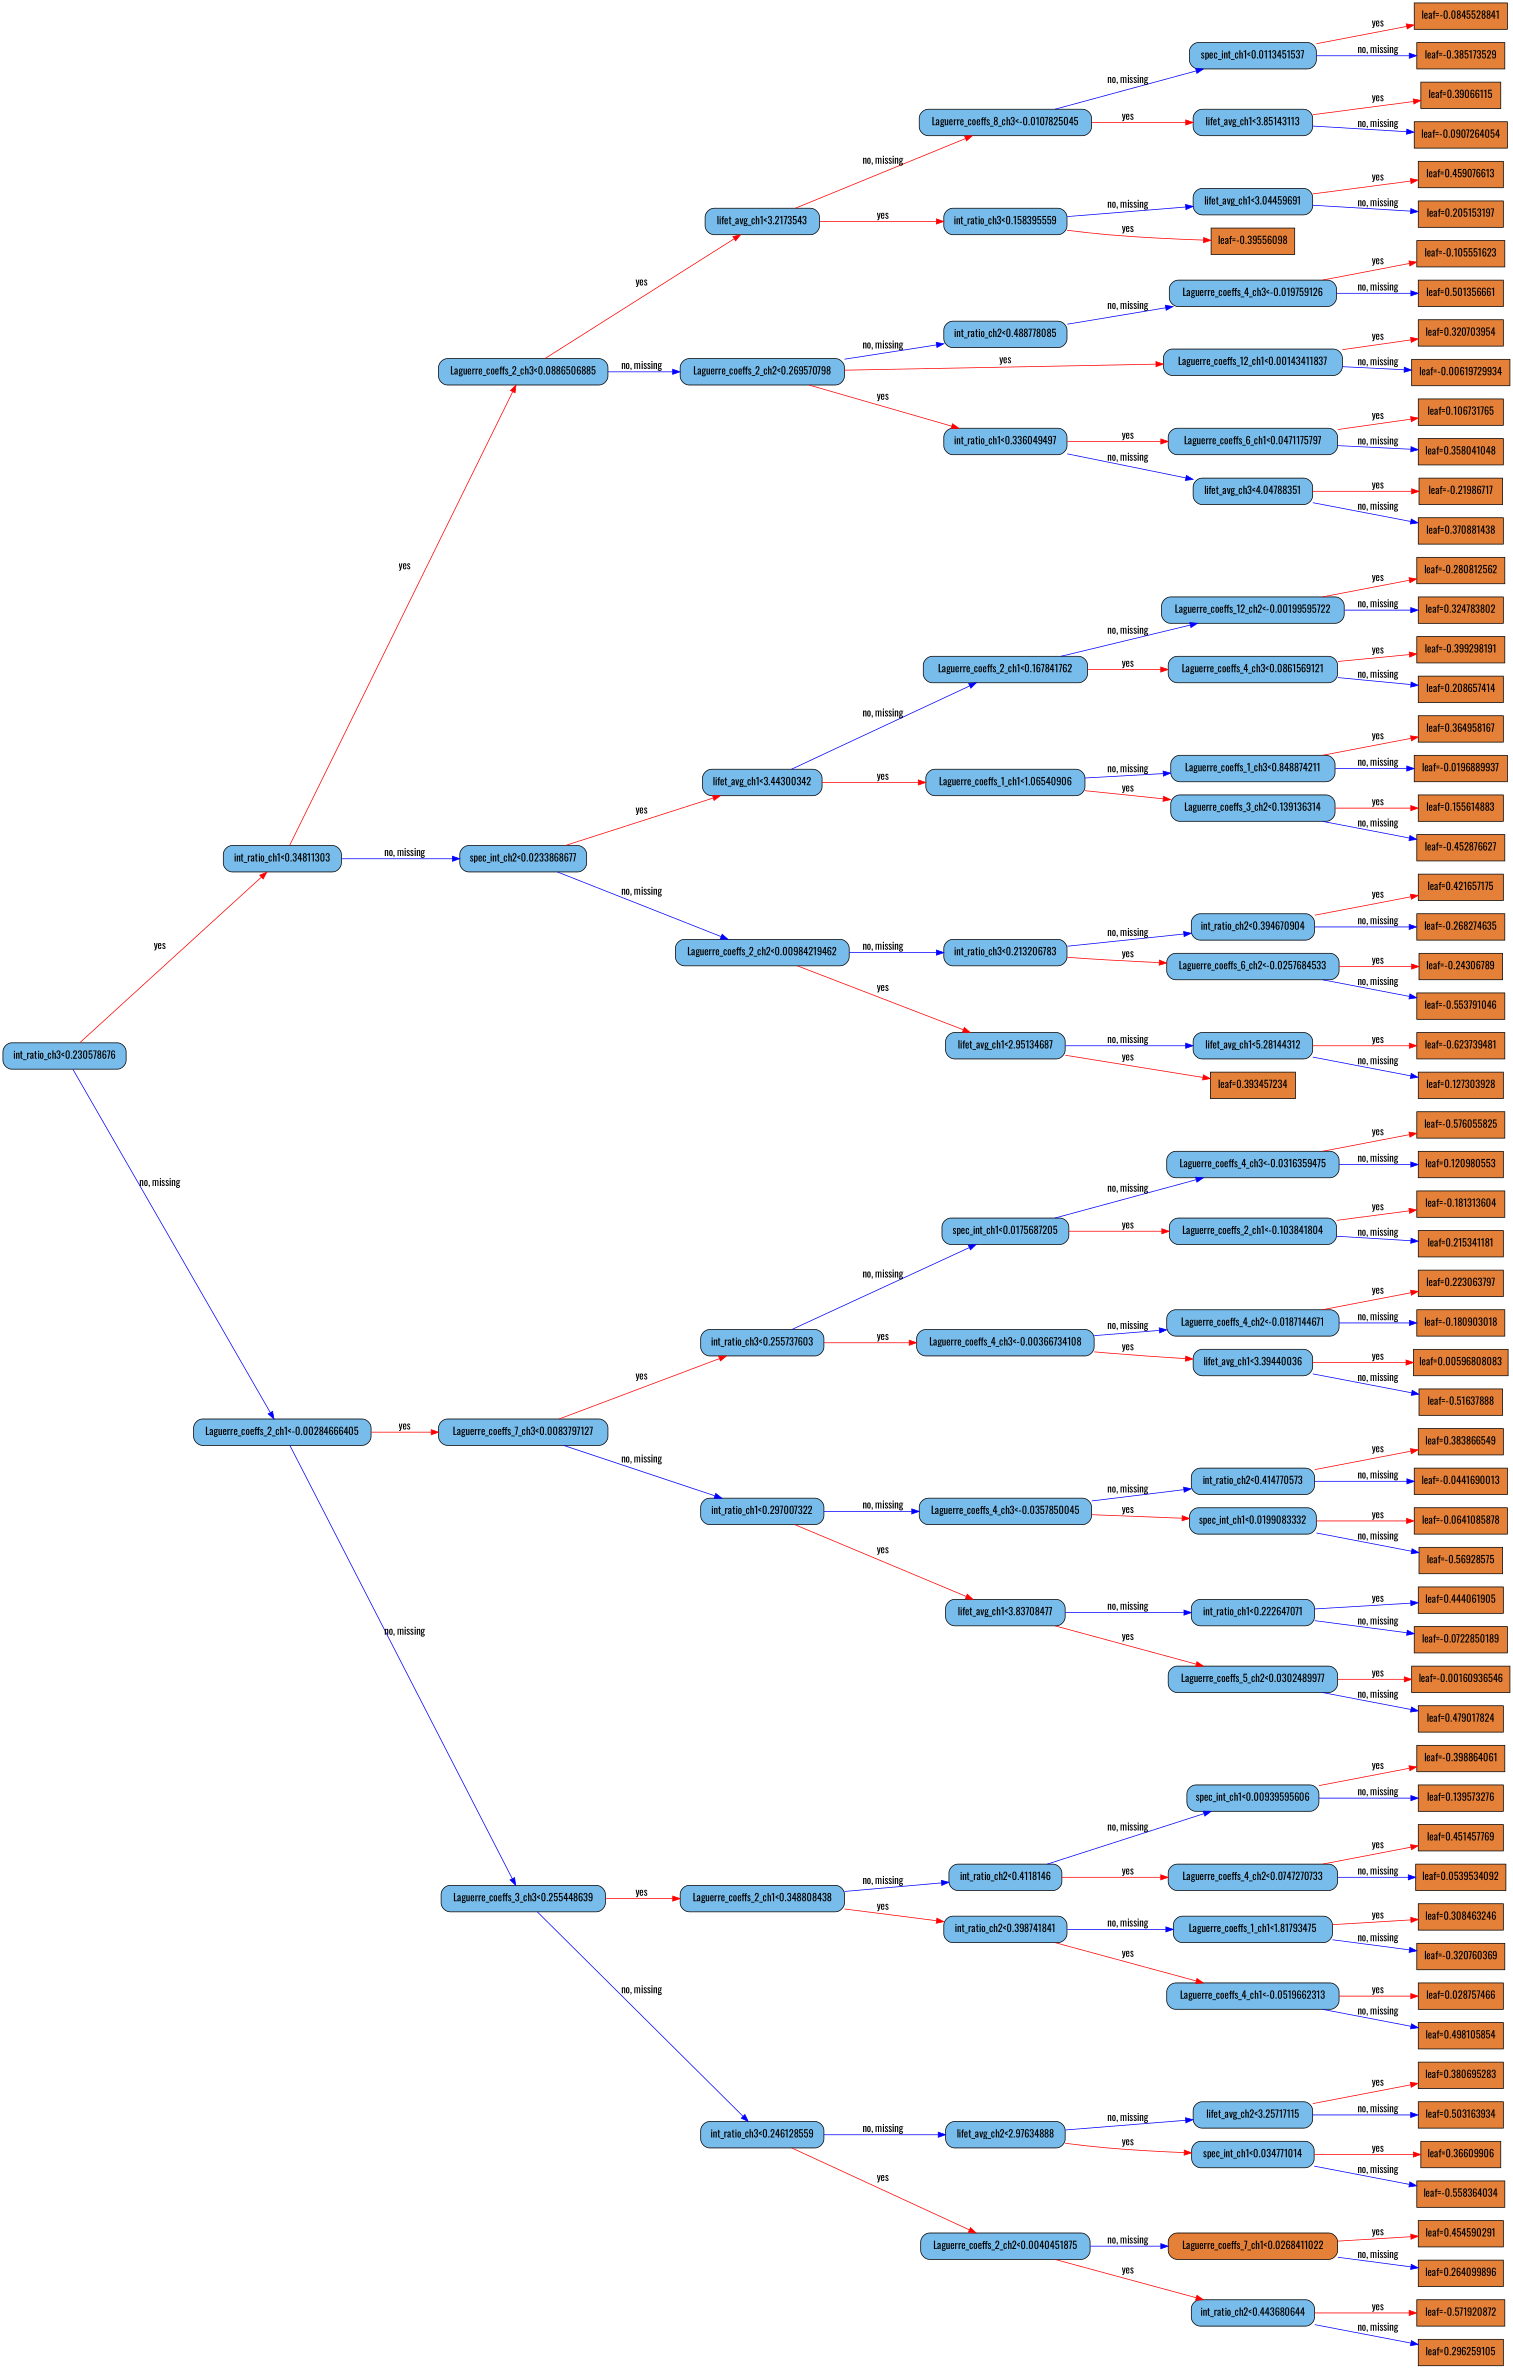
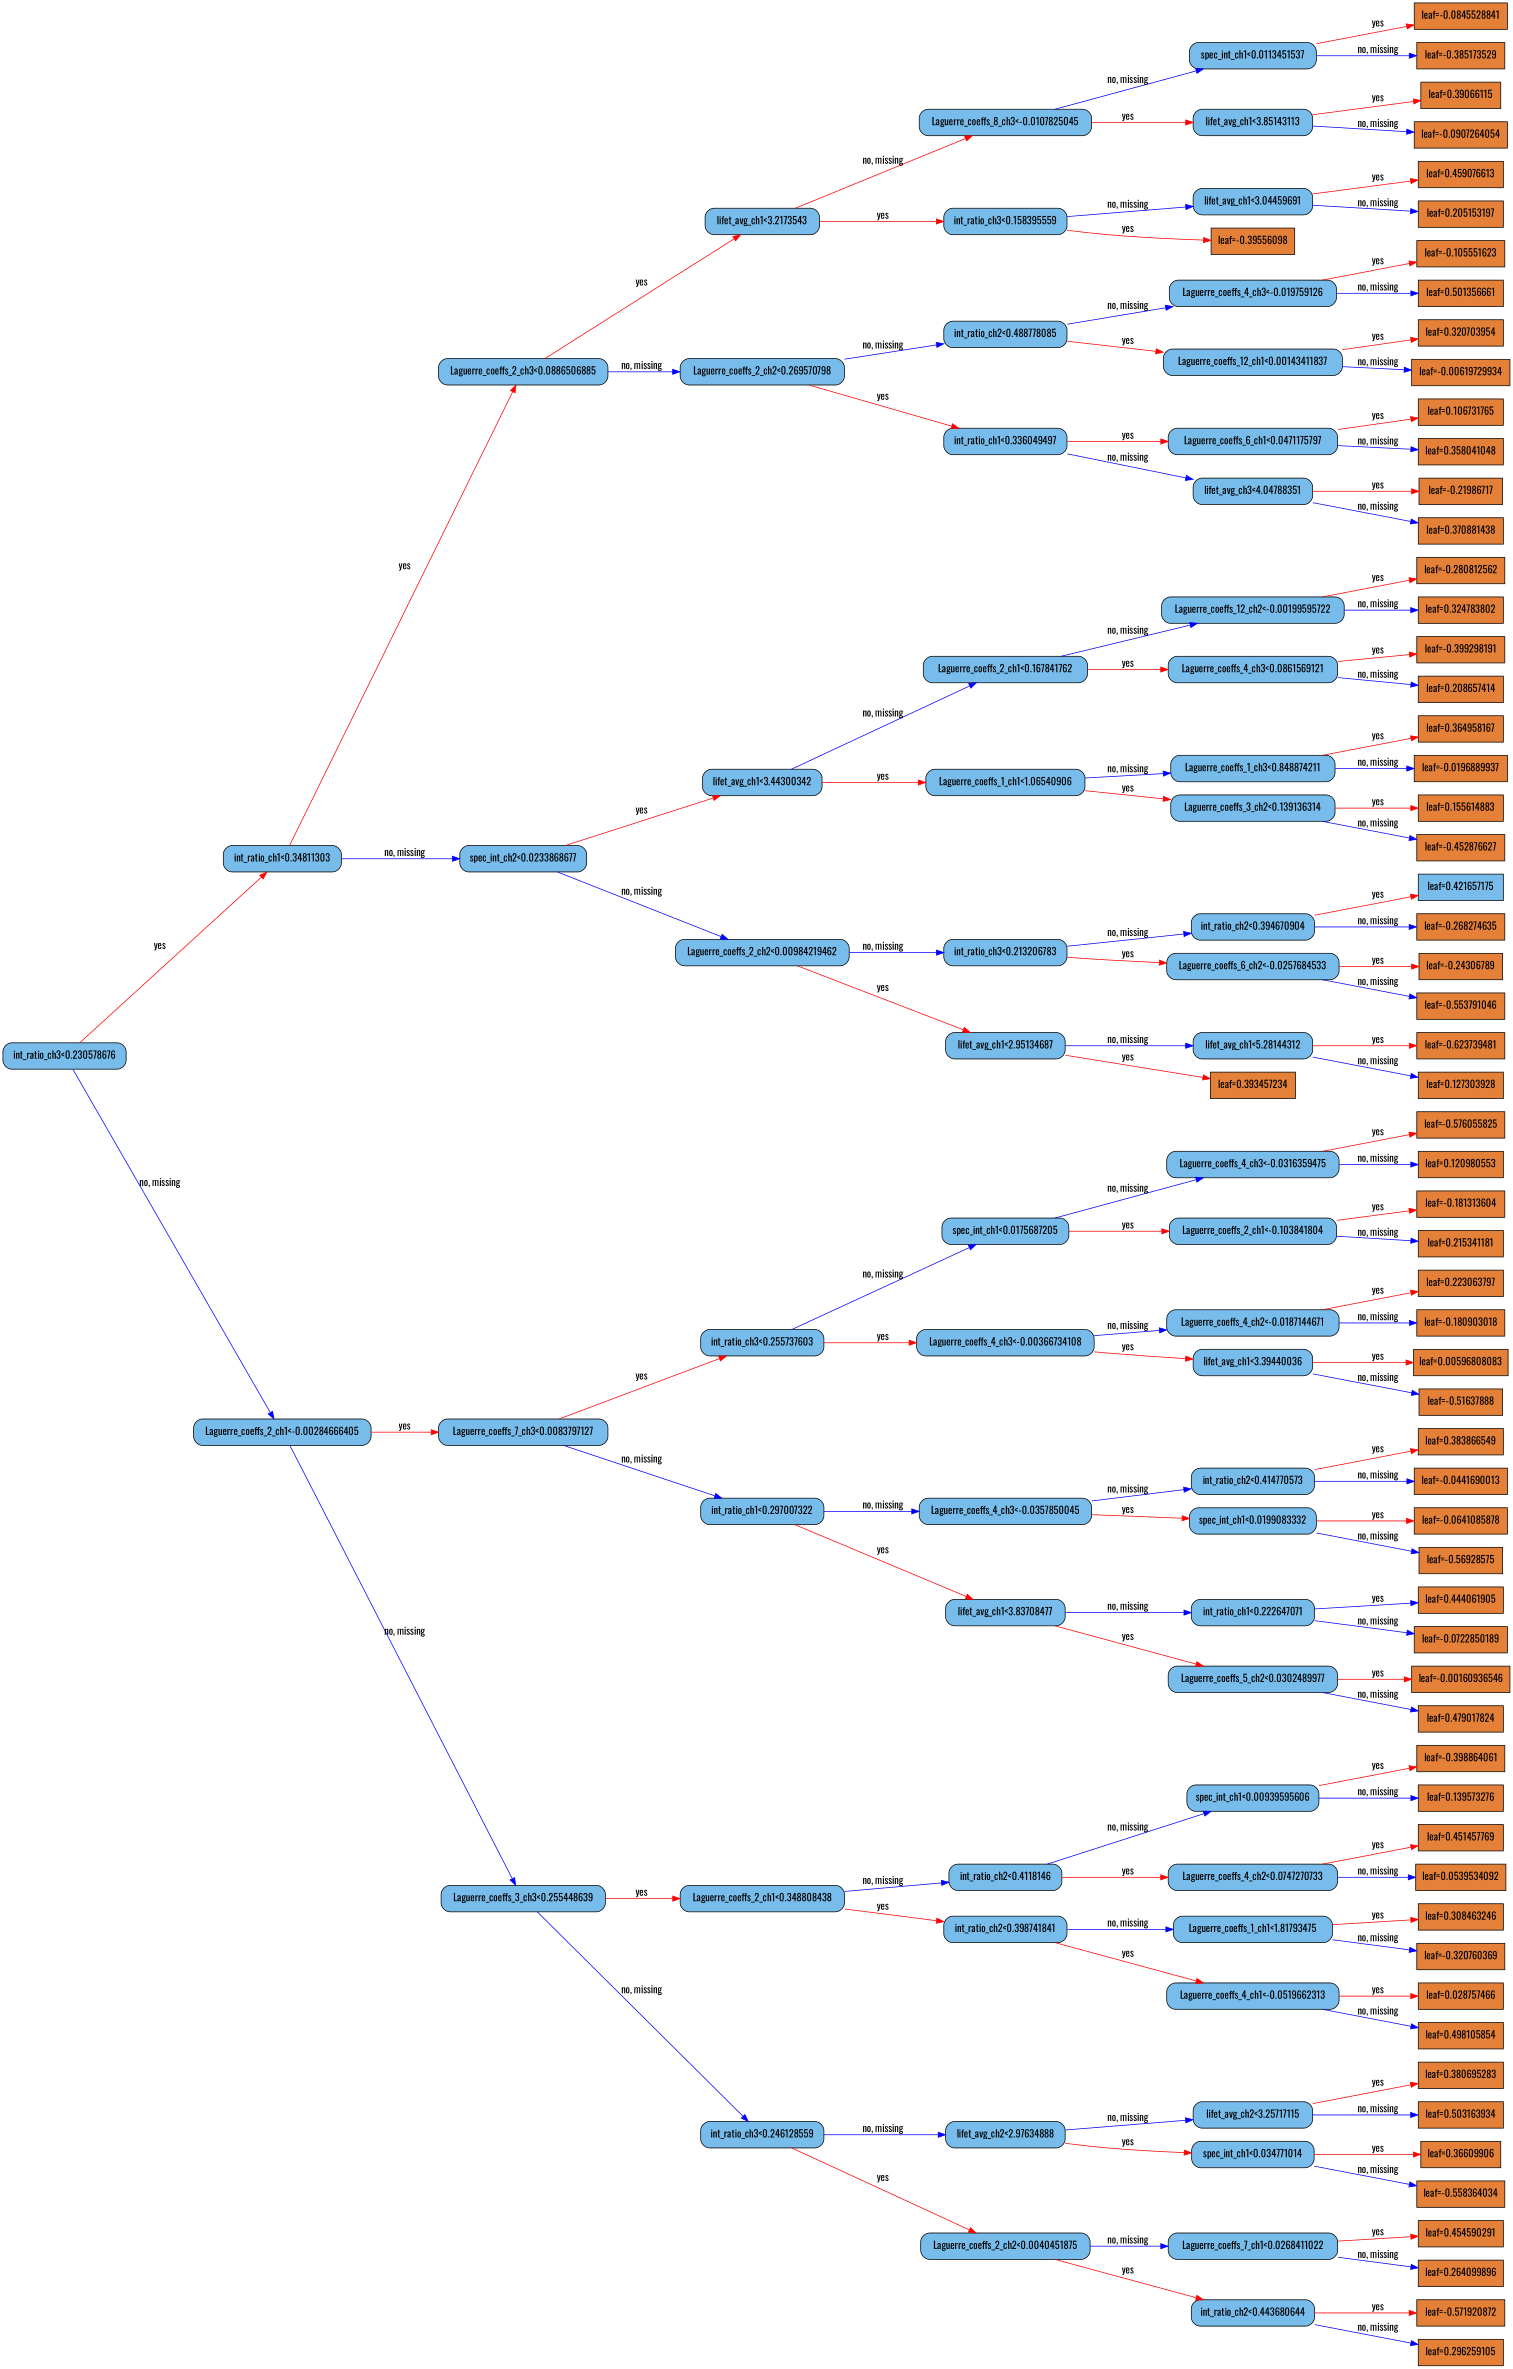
(1000, 367) -> (1112, 346)
(1461, 887) -> (1461, 887)
(1253, 2246) -> (1253, 2246)
